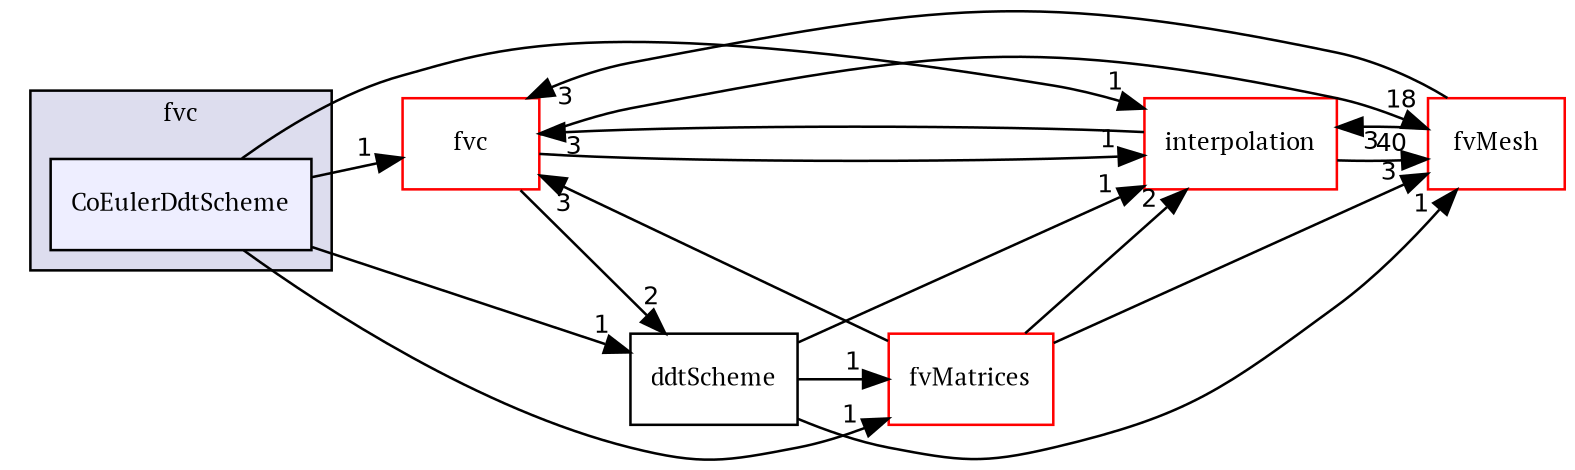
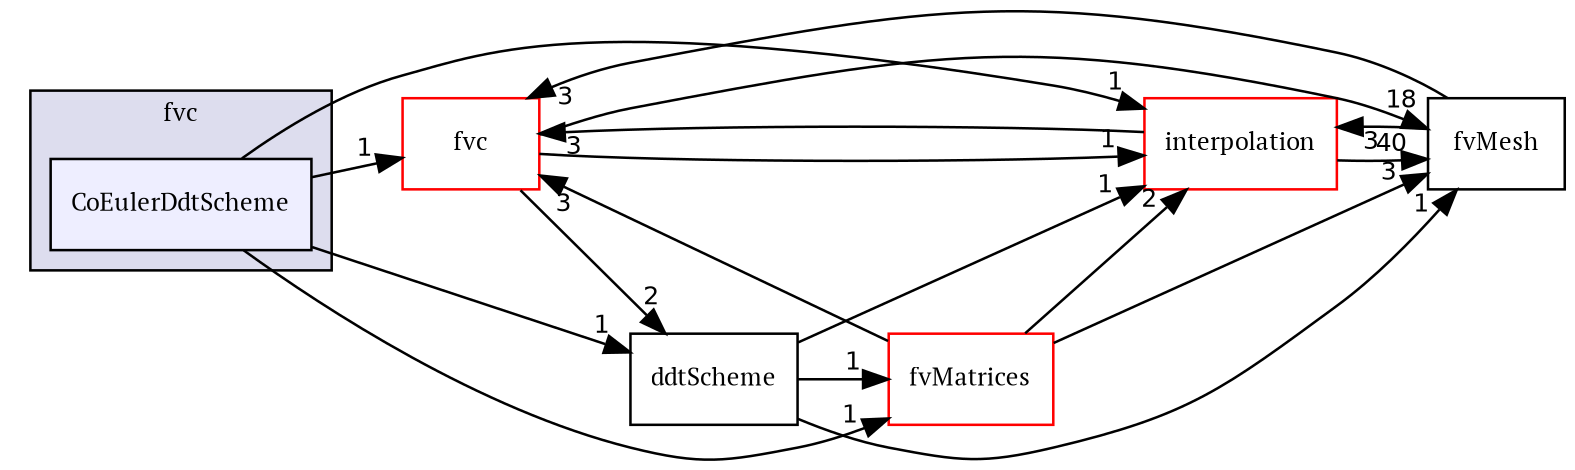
(1496, 144) -> (1496, 144)
